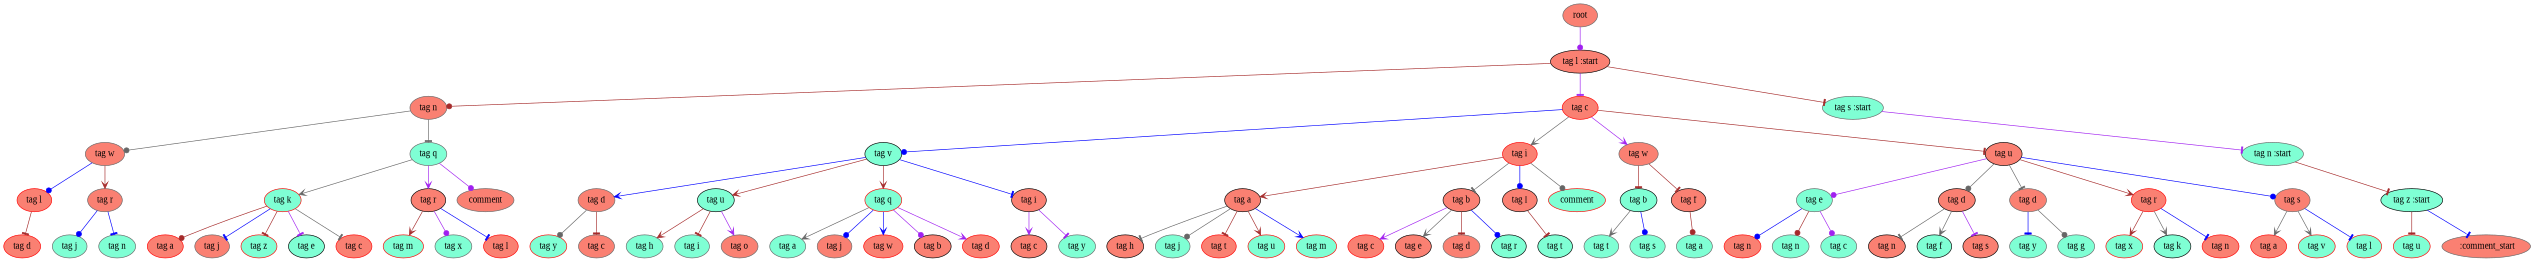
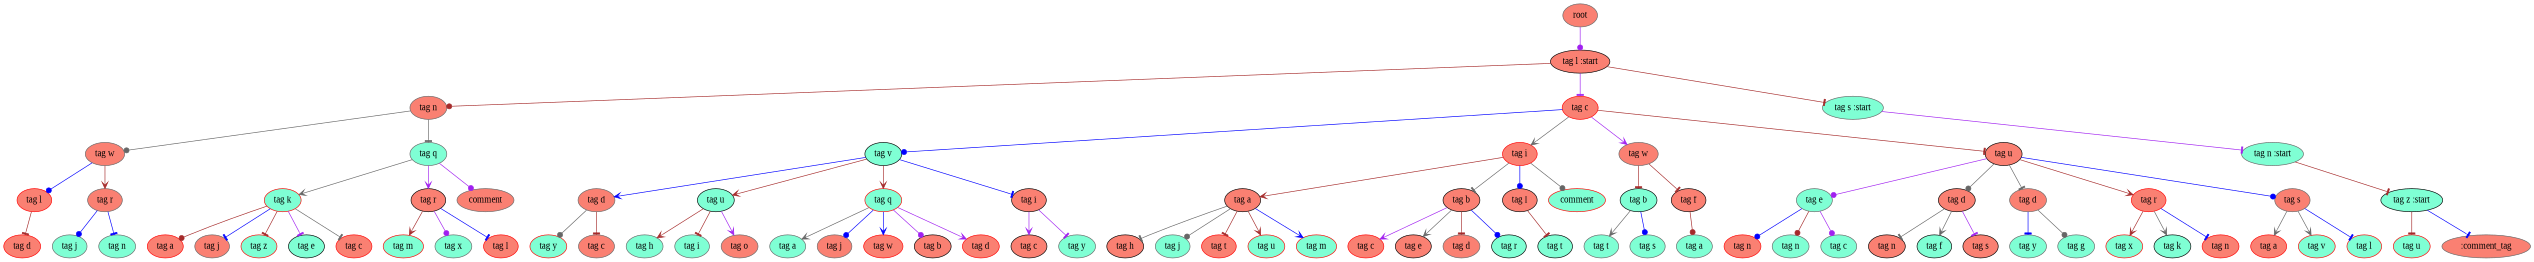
(2486, 246) -> (2486, 246)
